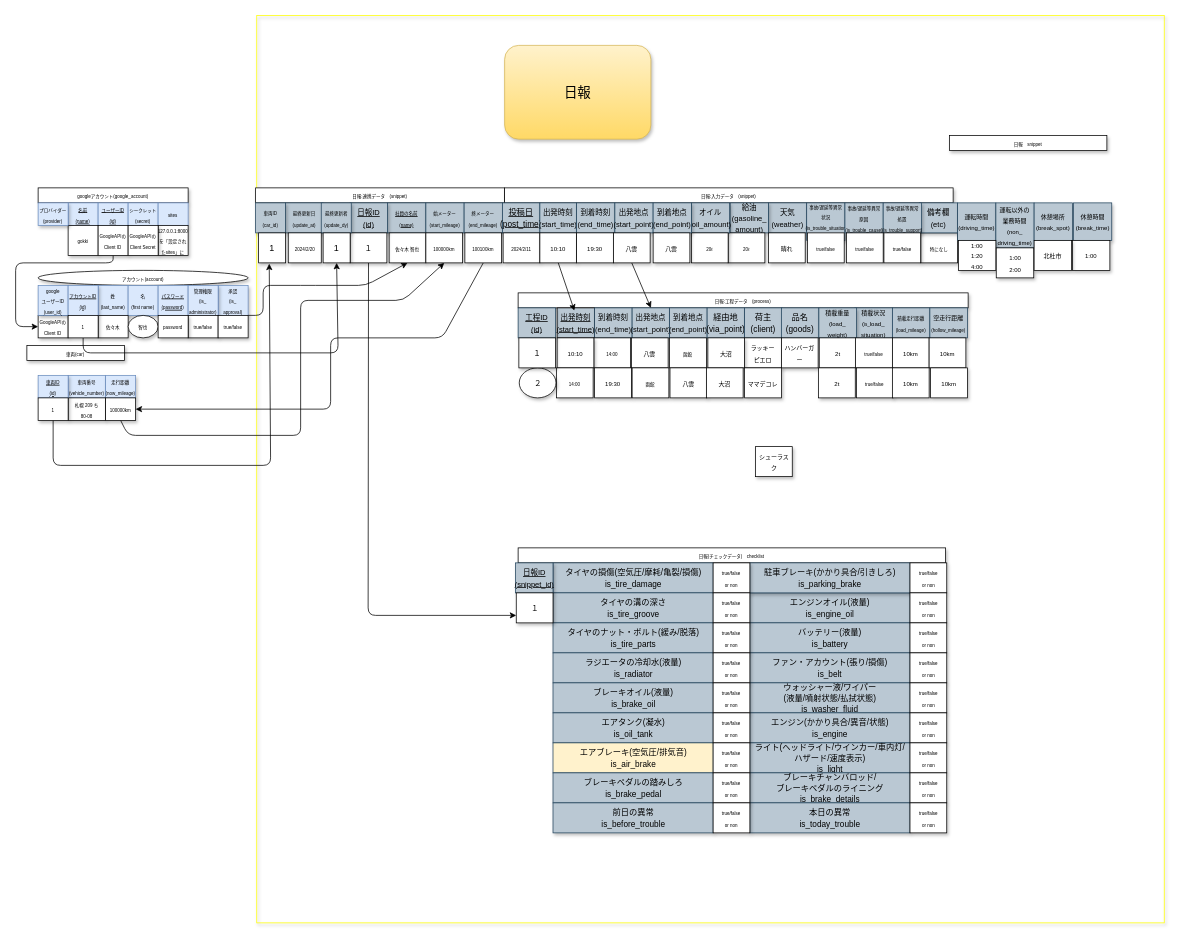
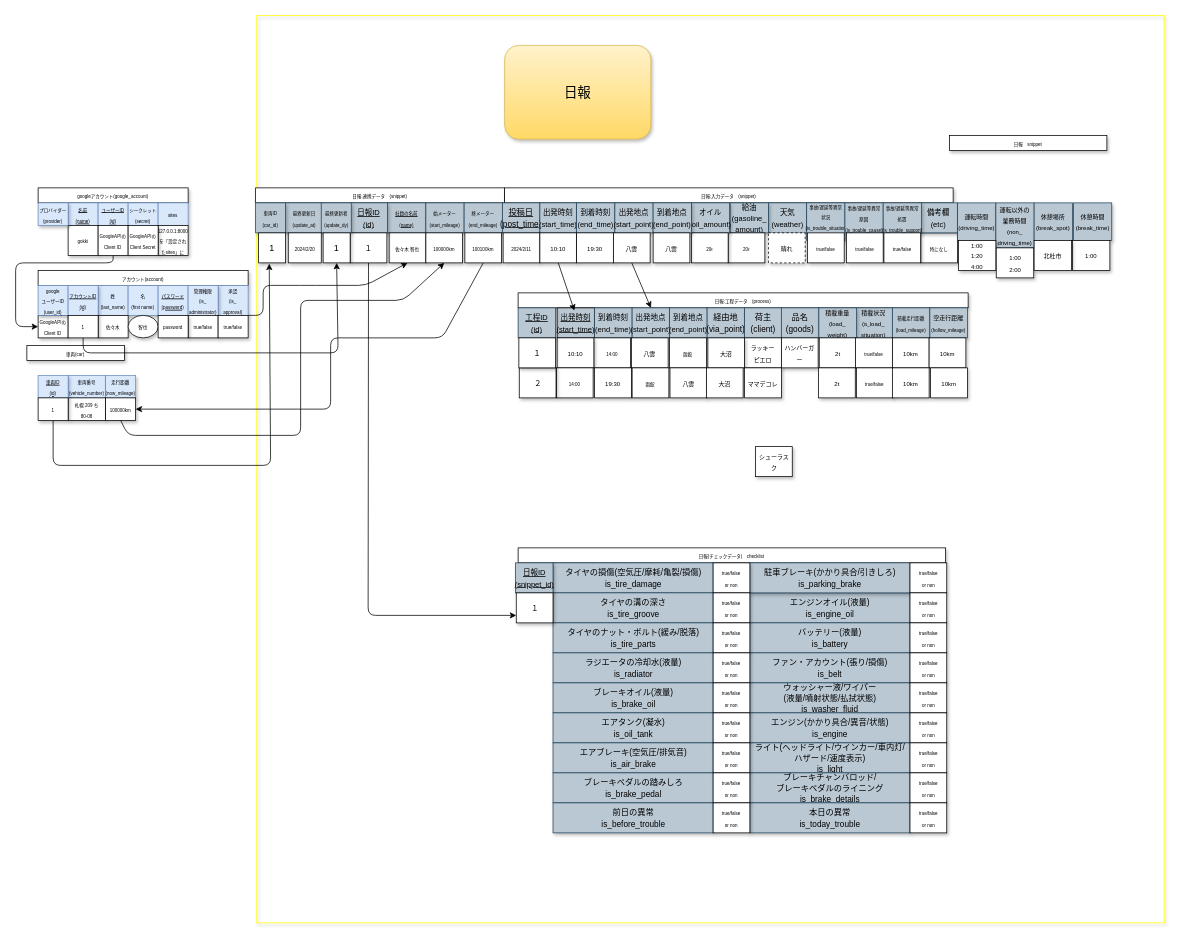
(787, 248) -> (787, 248)
(143, 278) -> (143, 278)
(537, 383) -> (537, 383)
(633, 758) -> (633, 758)
